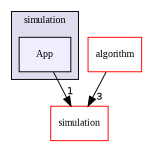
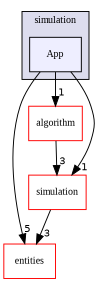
none -> (56, 86)
none -> (30, 261)
